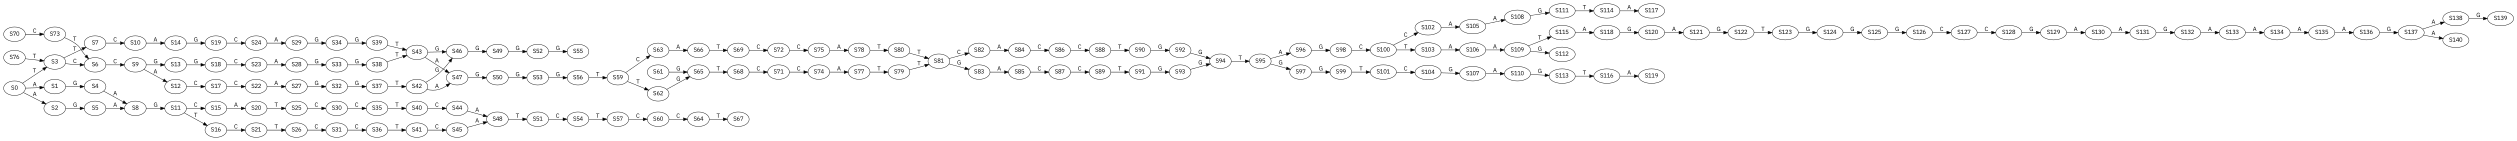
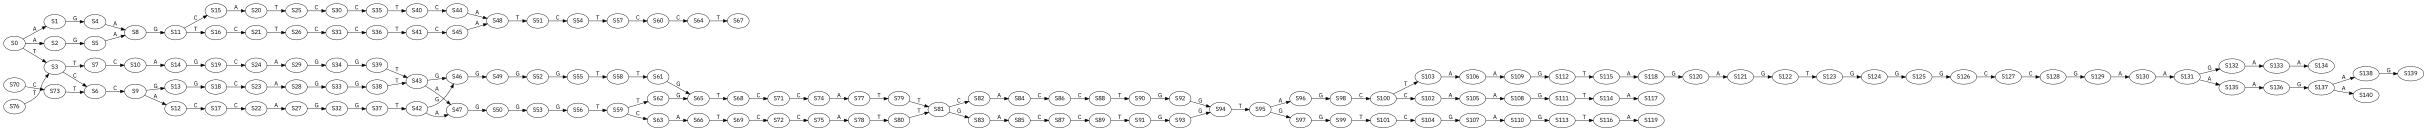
(2297, 33) -> (2208, 82)
(1538, 42) -> (1582, 77)
none -> (618, 77)
